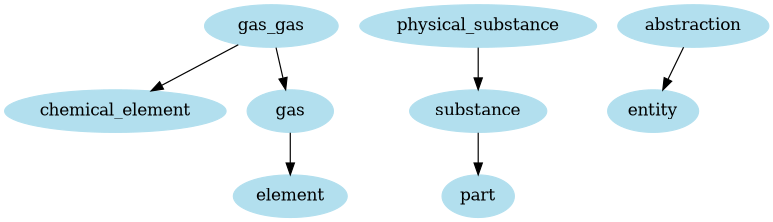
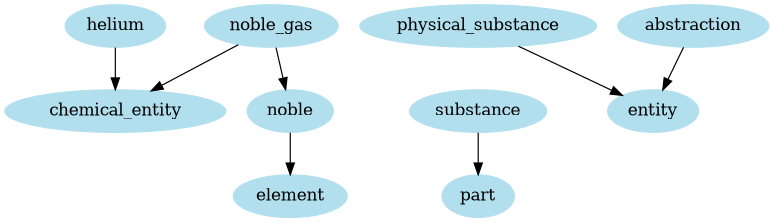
none -> (115, 26)
(271, 26) -> (271, 26)
(478, 63) -> (565, 68)
(115, 111) -> (115, 111)
(290, 111) -> (290, 111)
